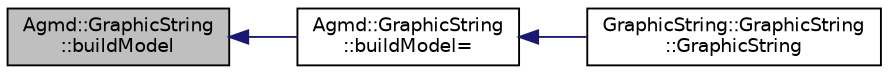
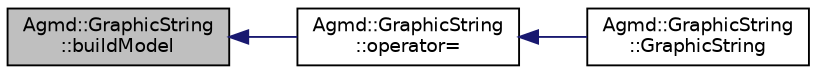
(408, 37) -> (408, 37)
(734, 37) -> (698, 37)
